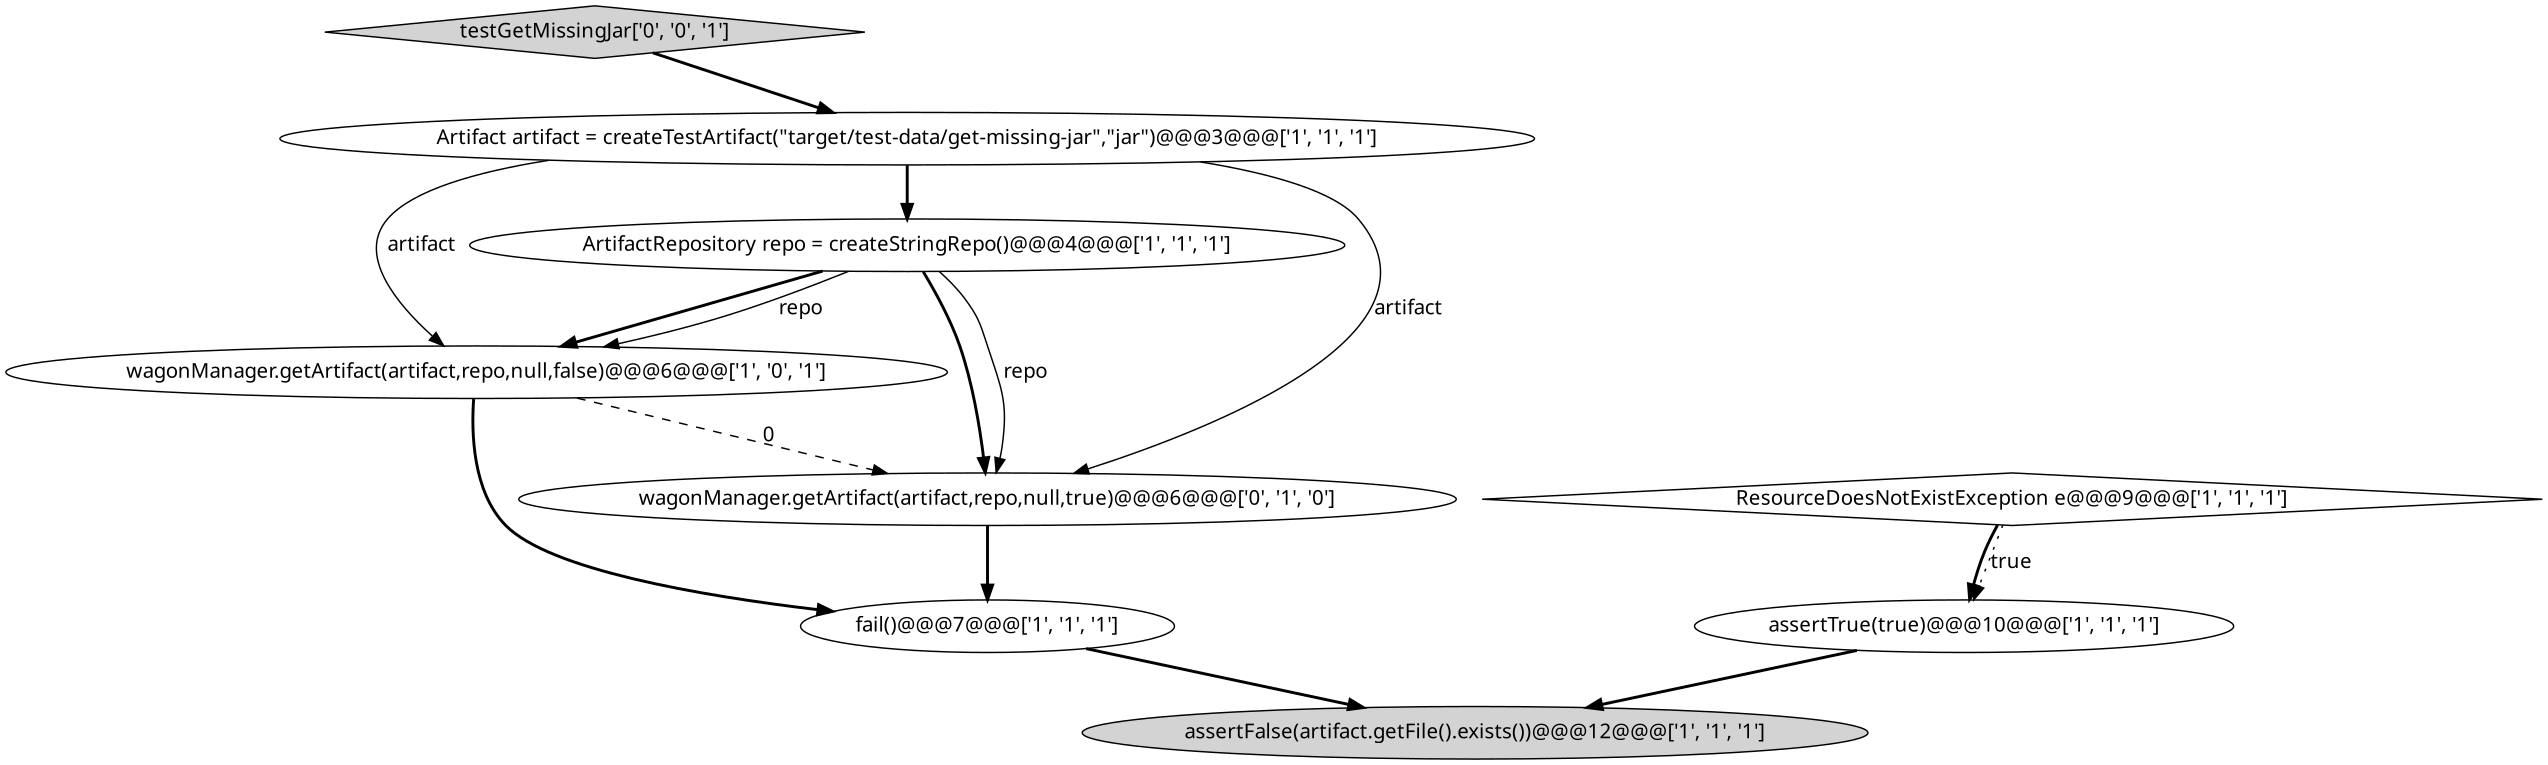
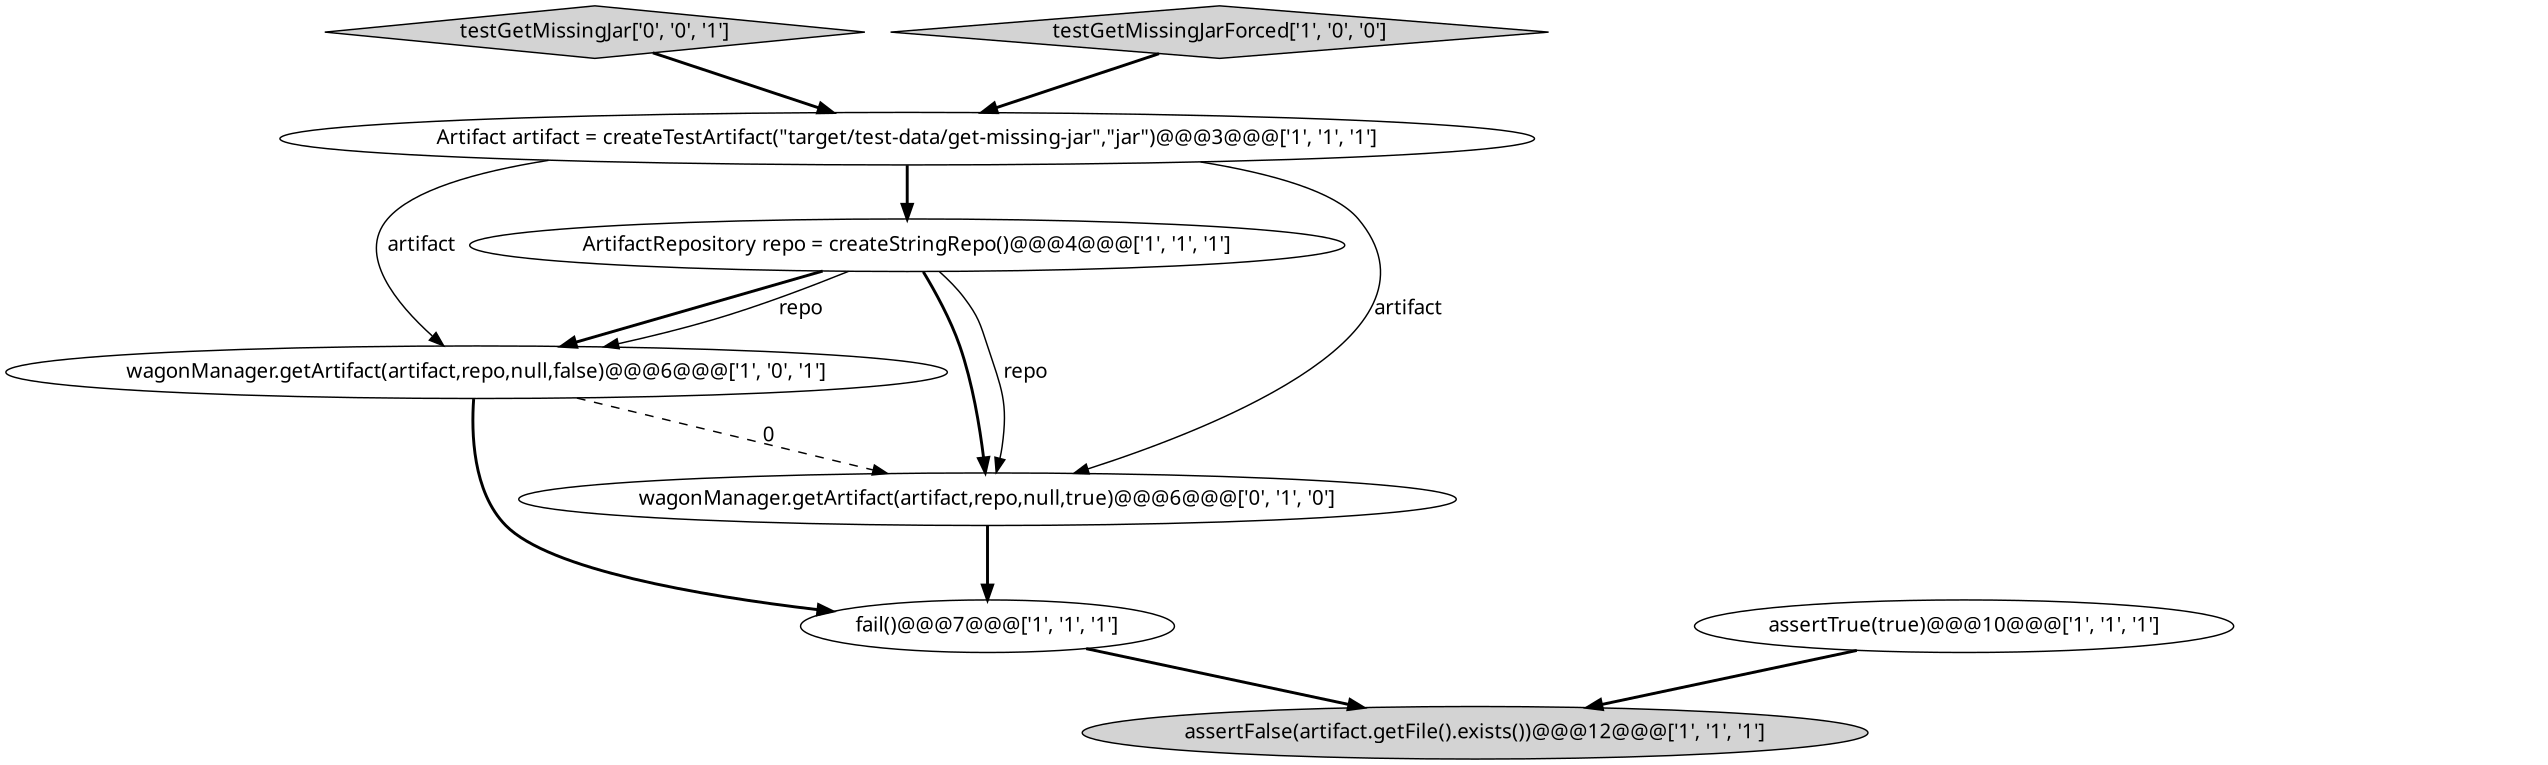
none -> (1220, 32)
(2012, 499) -> none
